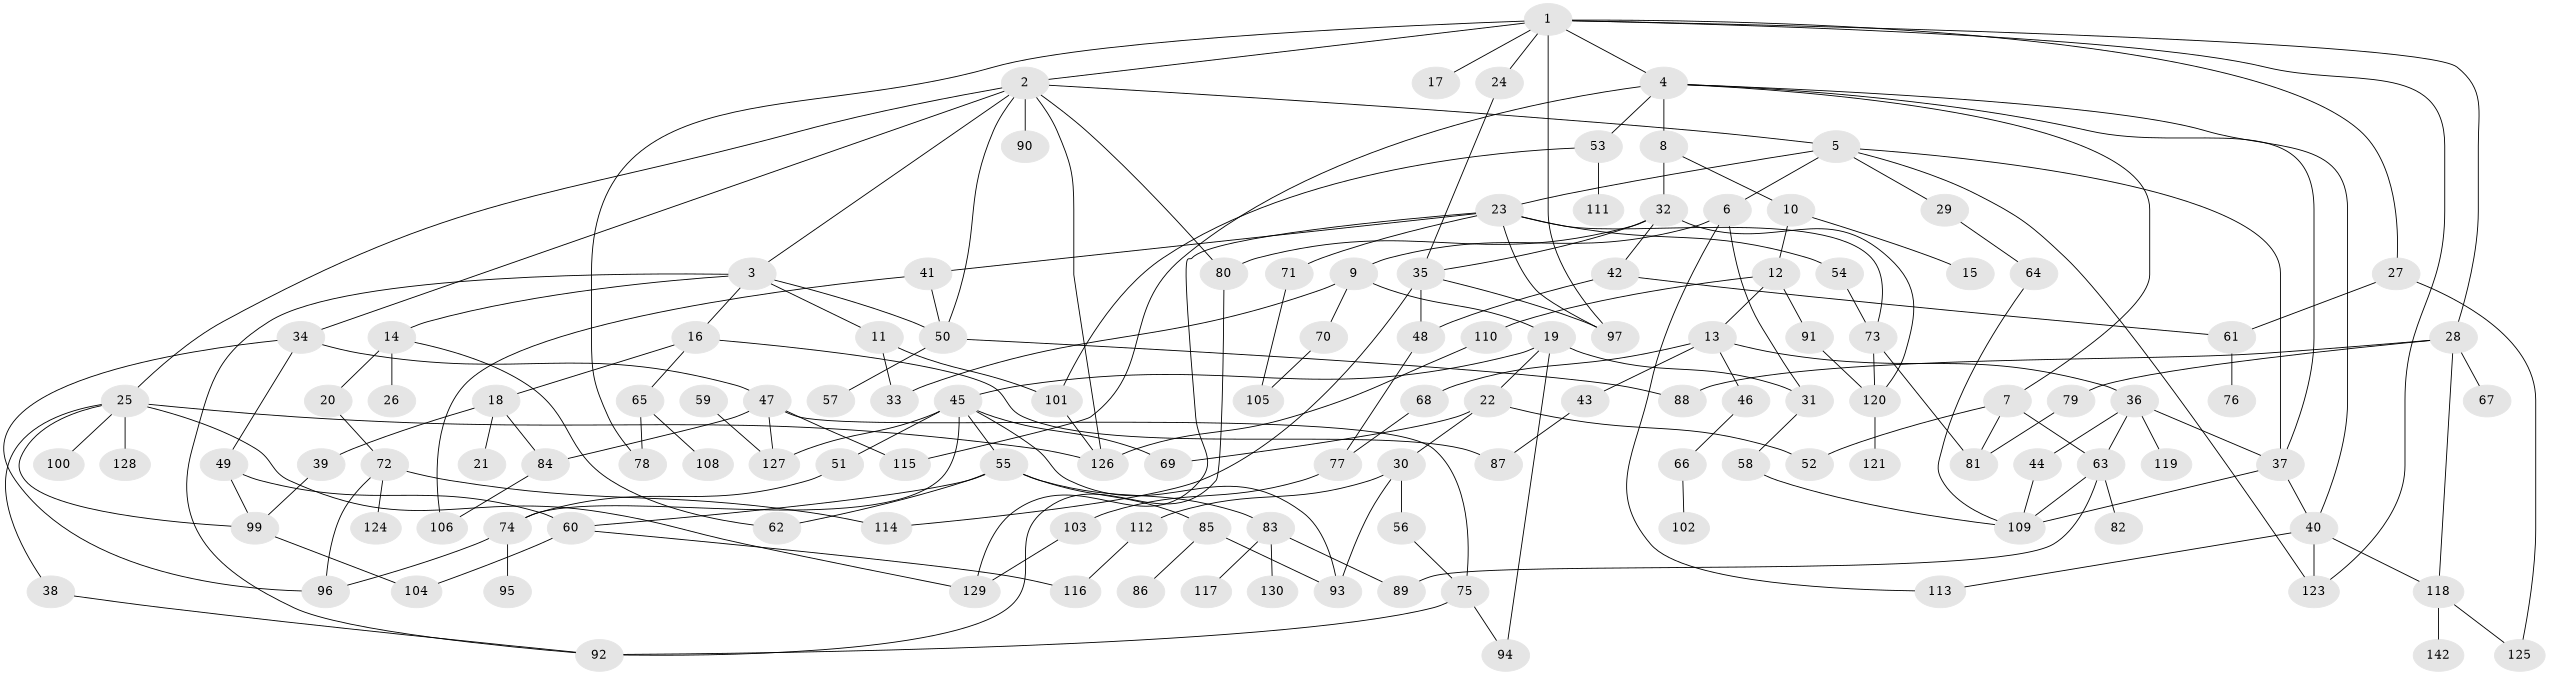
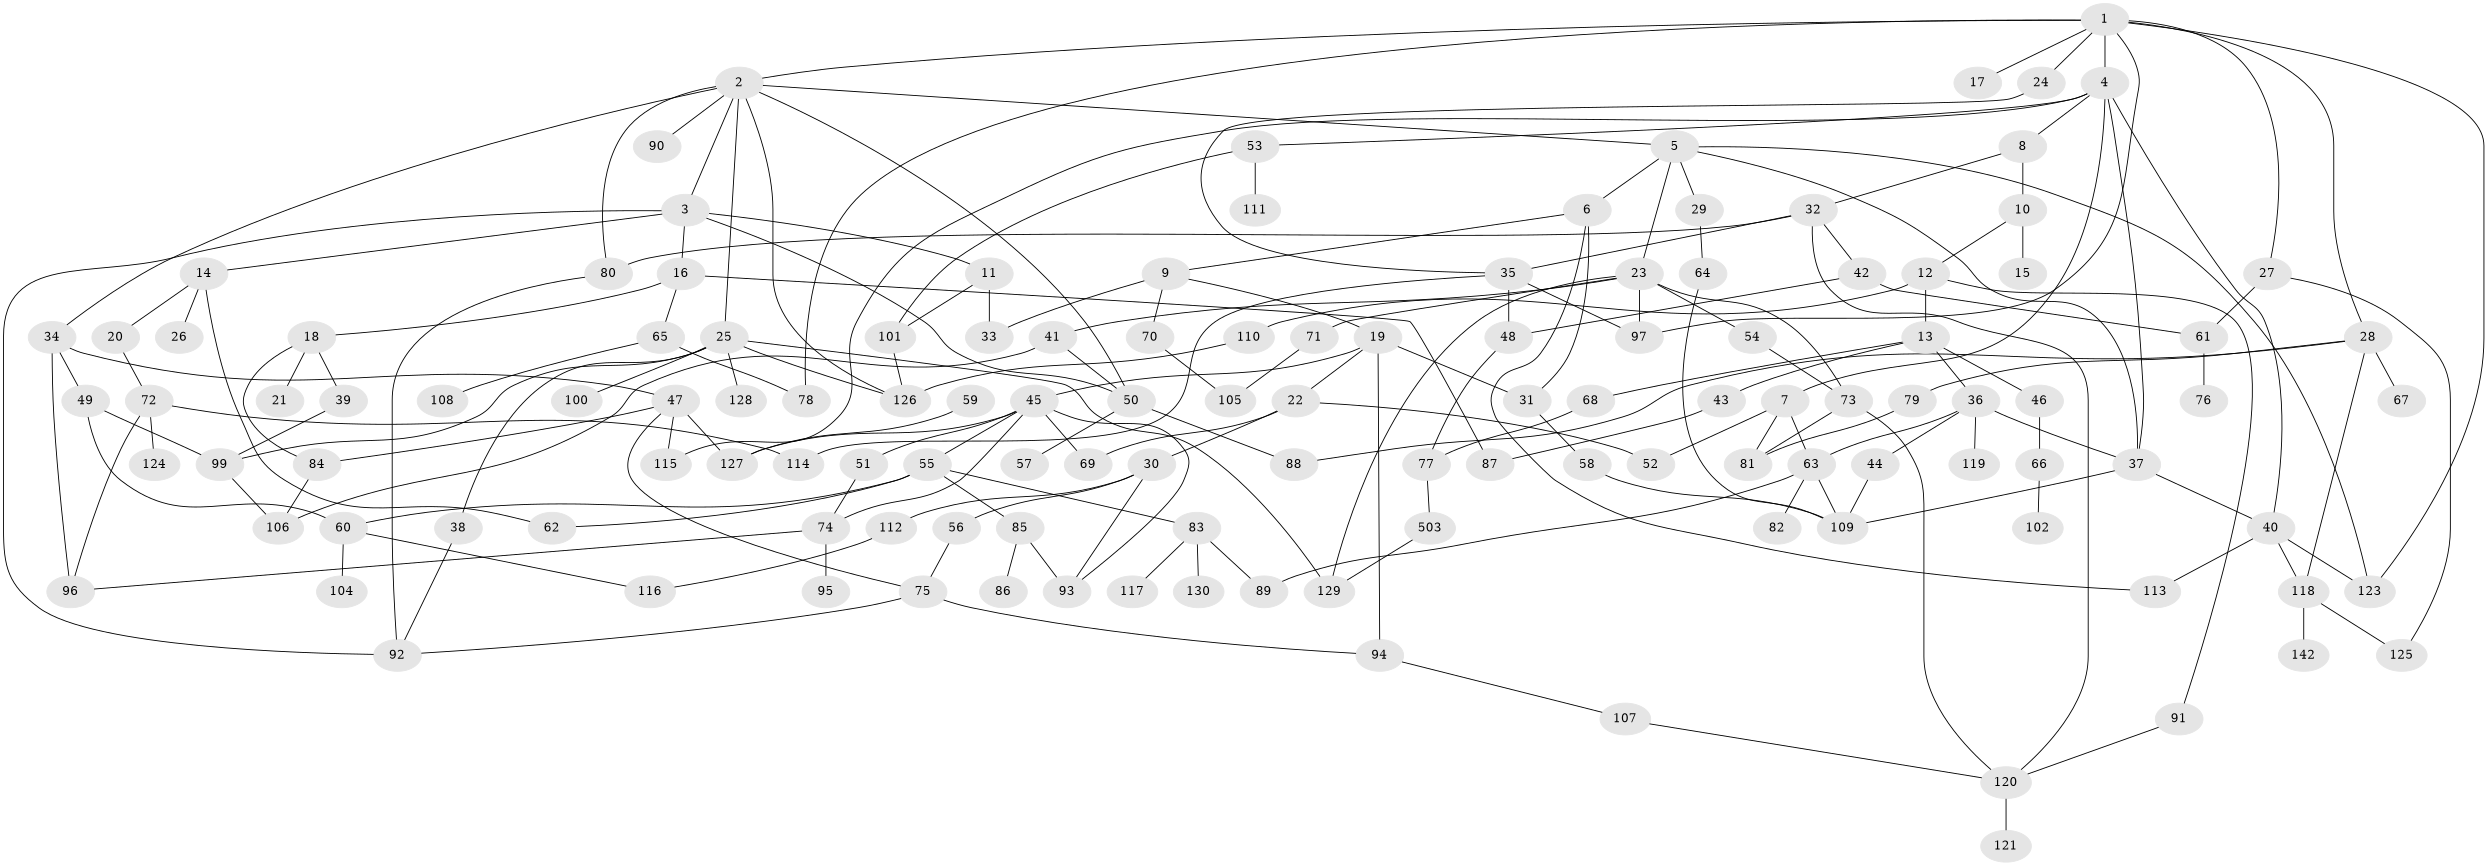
(1076, 528) -> (1430, 528)
(335, 560) -> (249, 496)
none -> (1625, 719)
